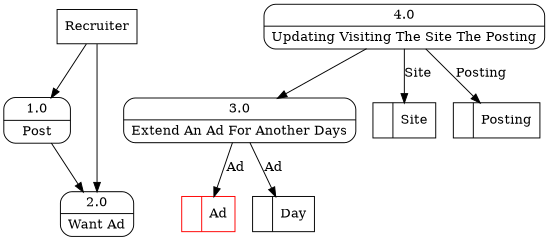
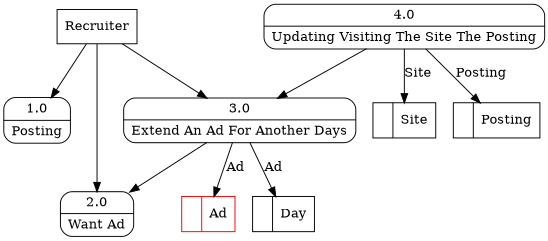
none -> (161, 68)
(37, 131) -> (37, 131)
(65, 163) -> (172, 165)
